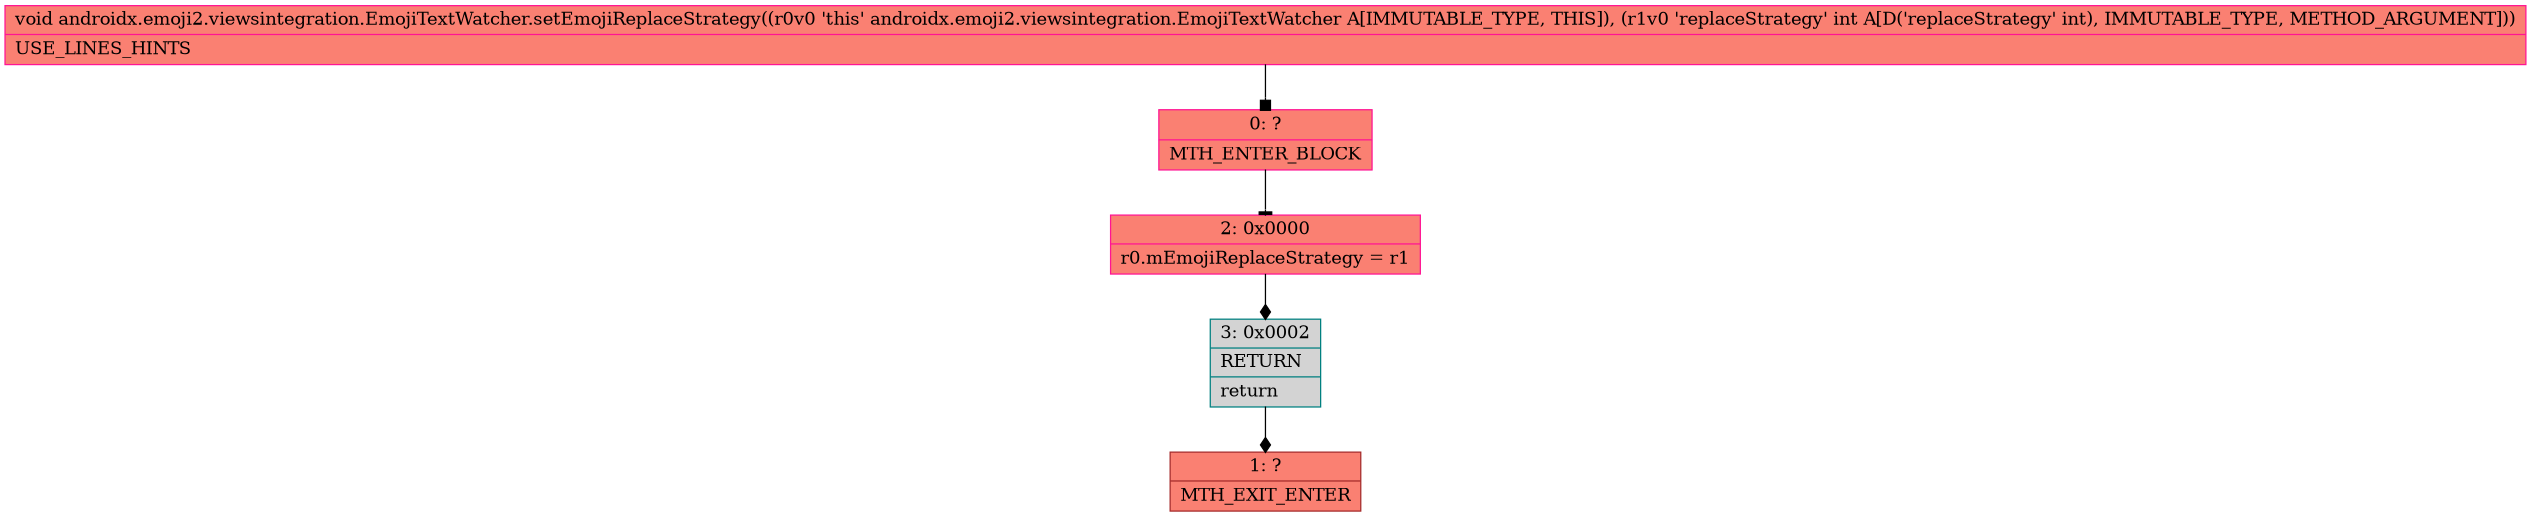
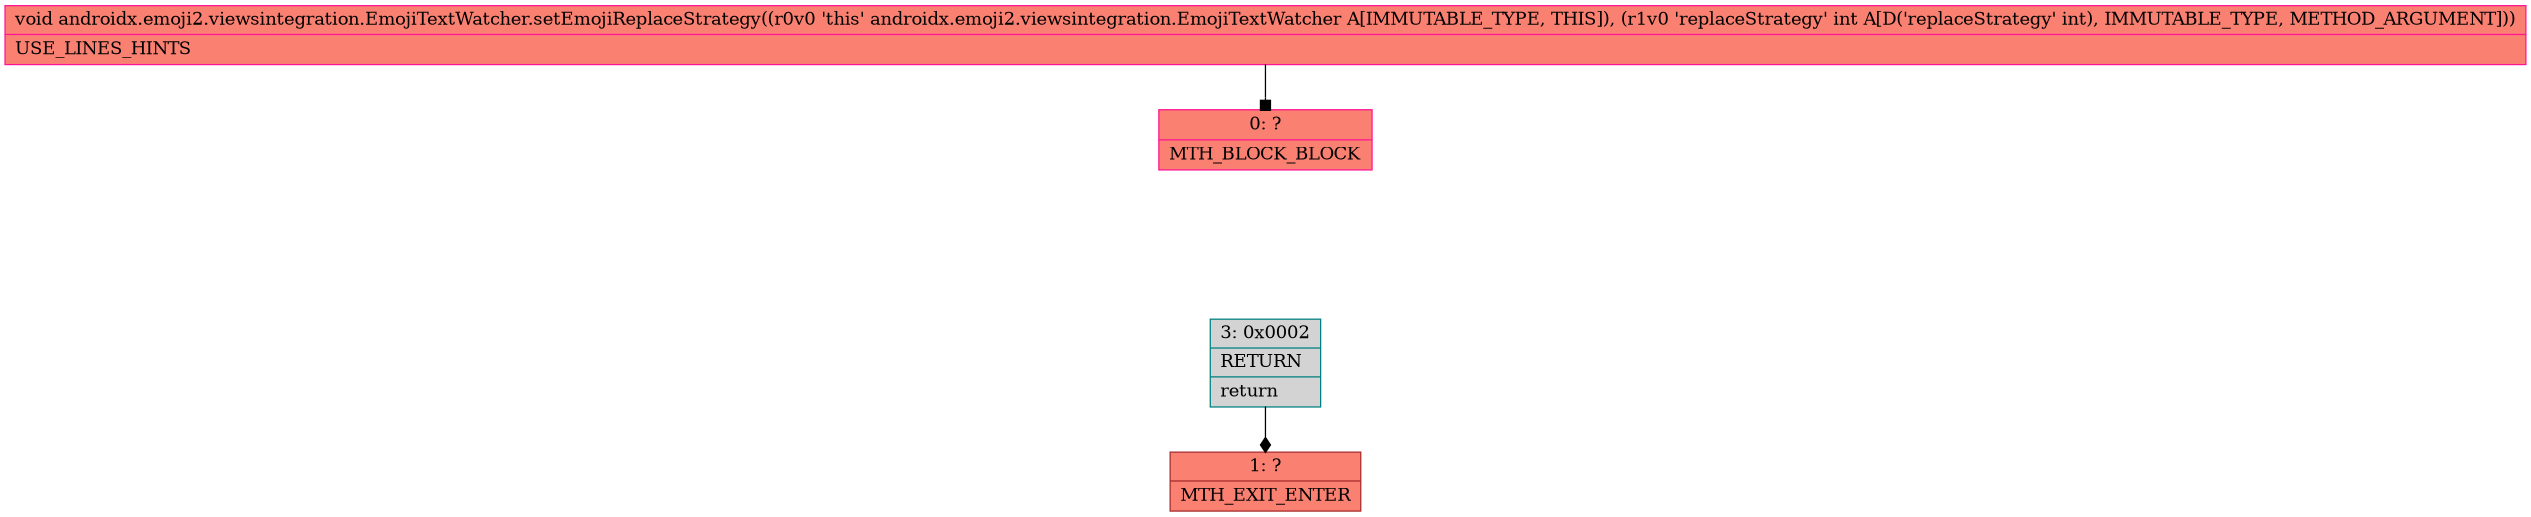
(1265, 154) -> (1265, 154)
(1265, 245) -> none
